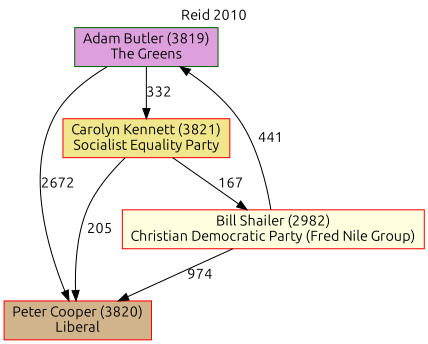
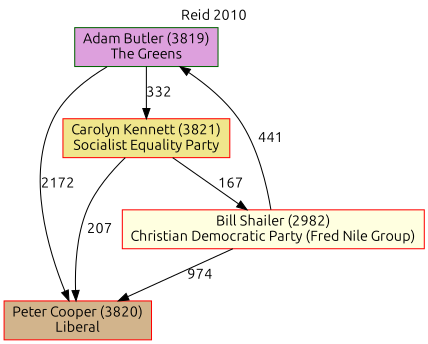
(58, 184) -> (58, 184)
(100, 229) -> (100, 229)
